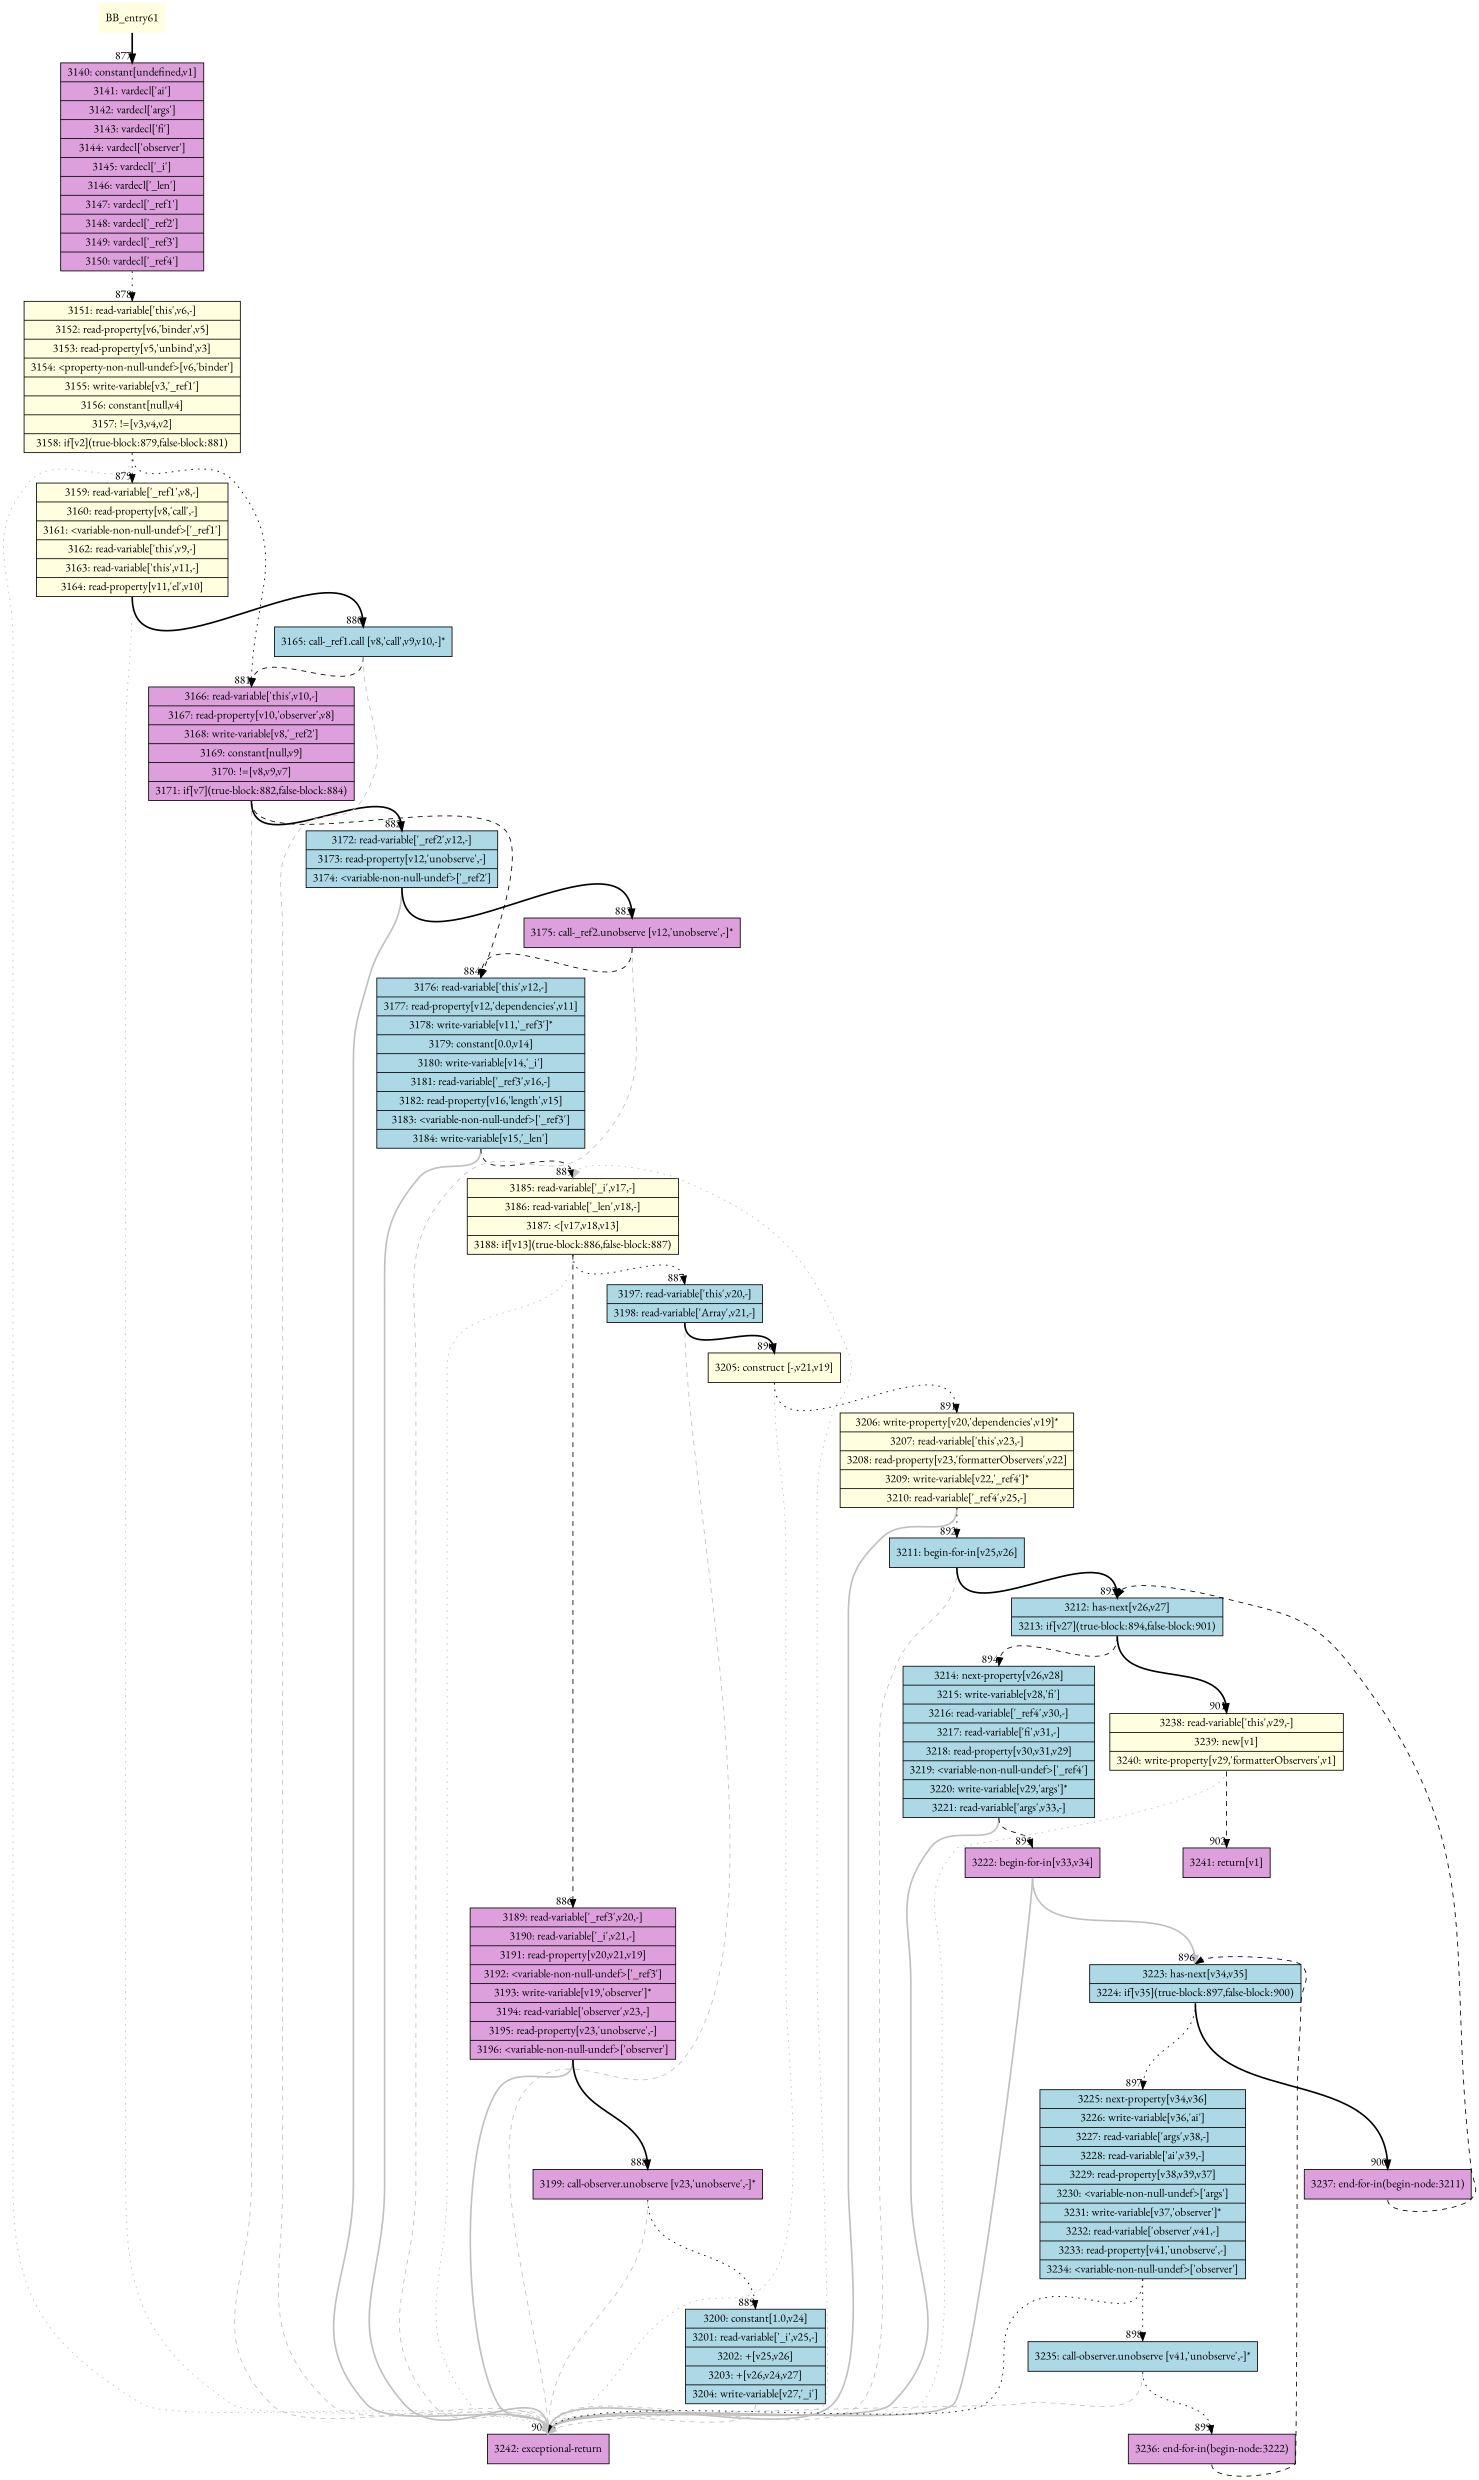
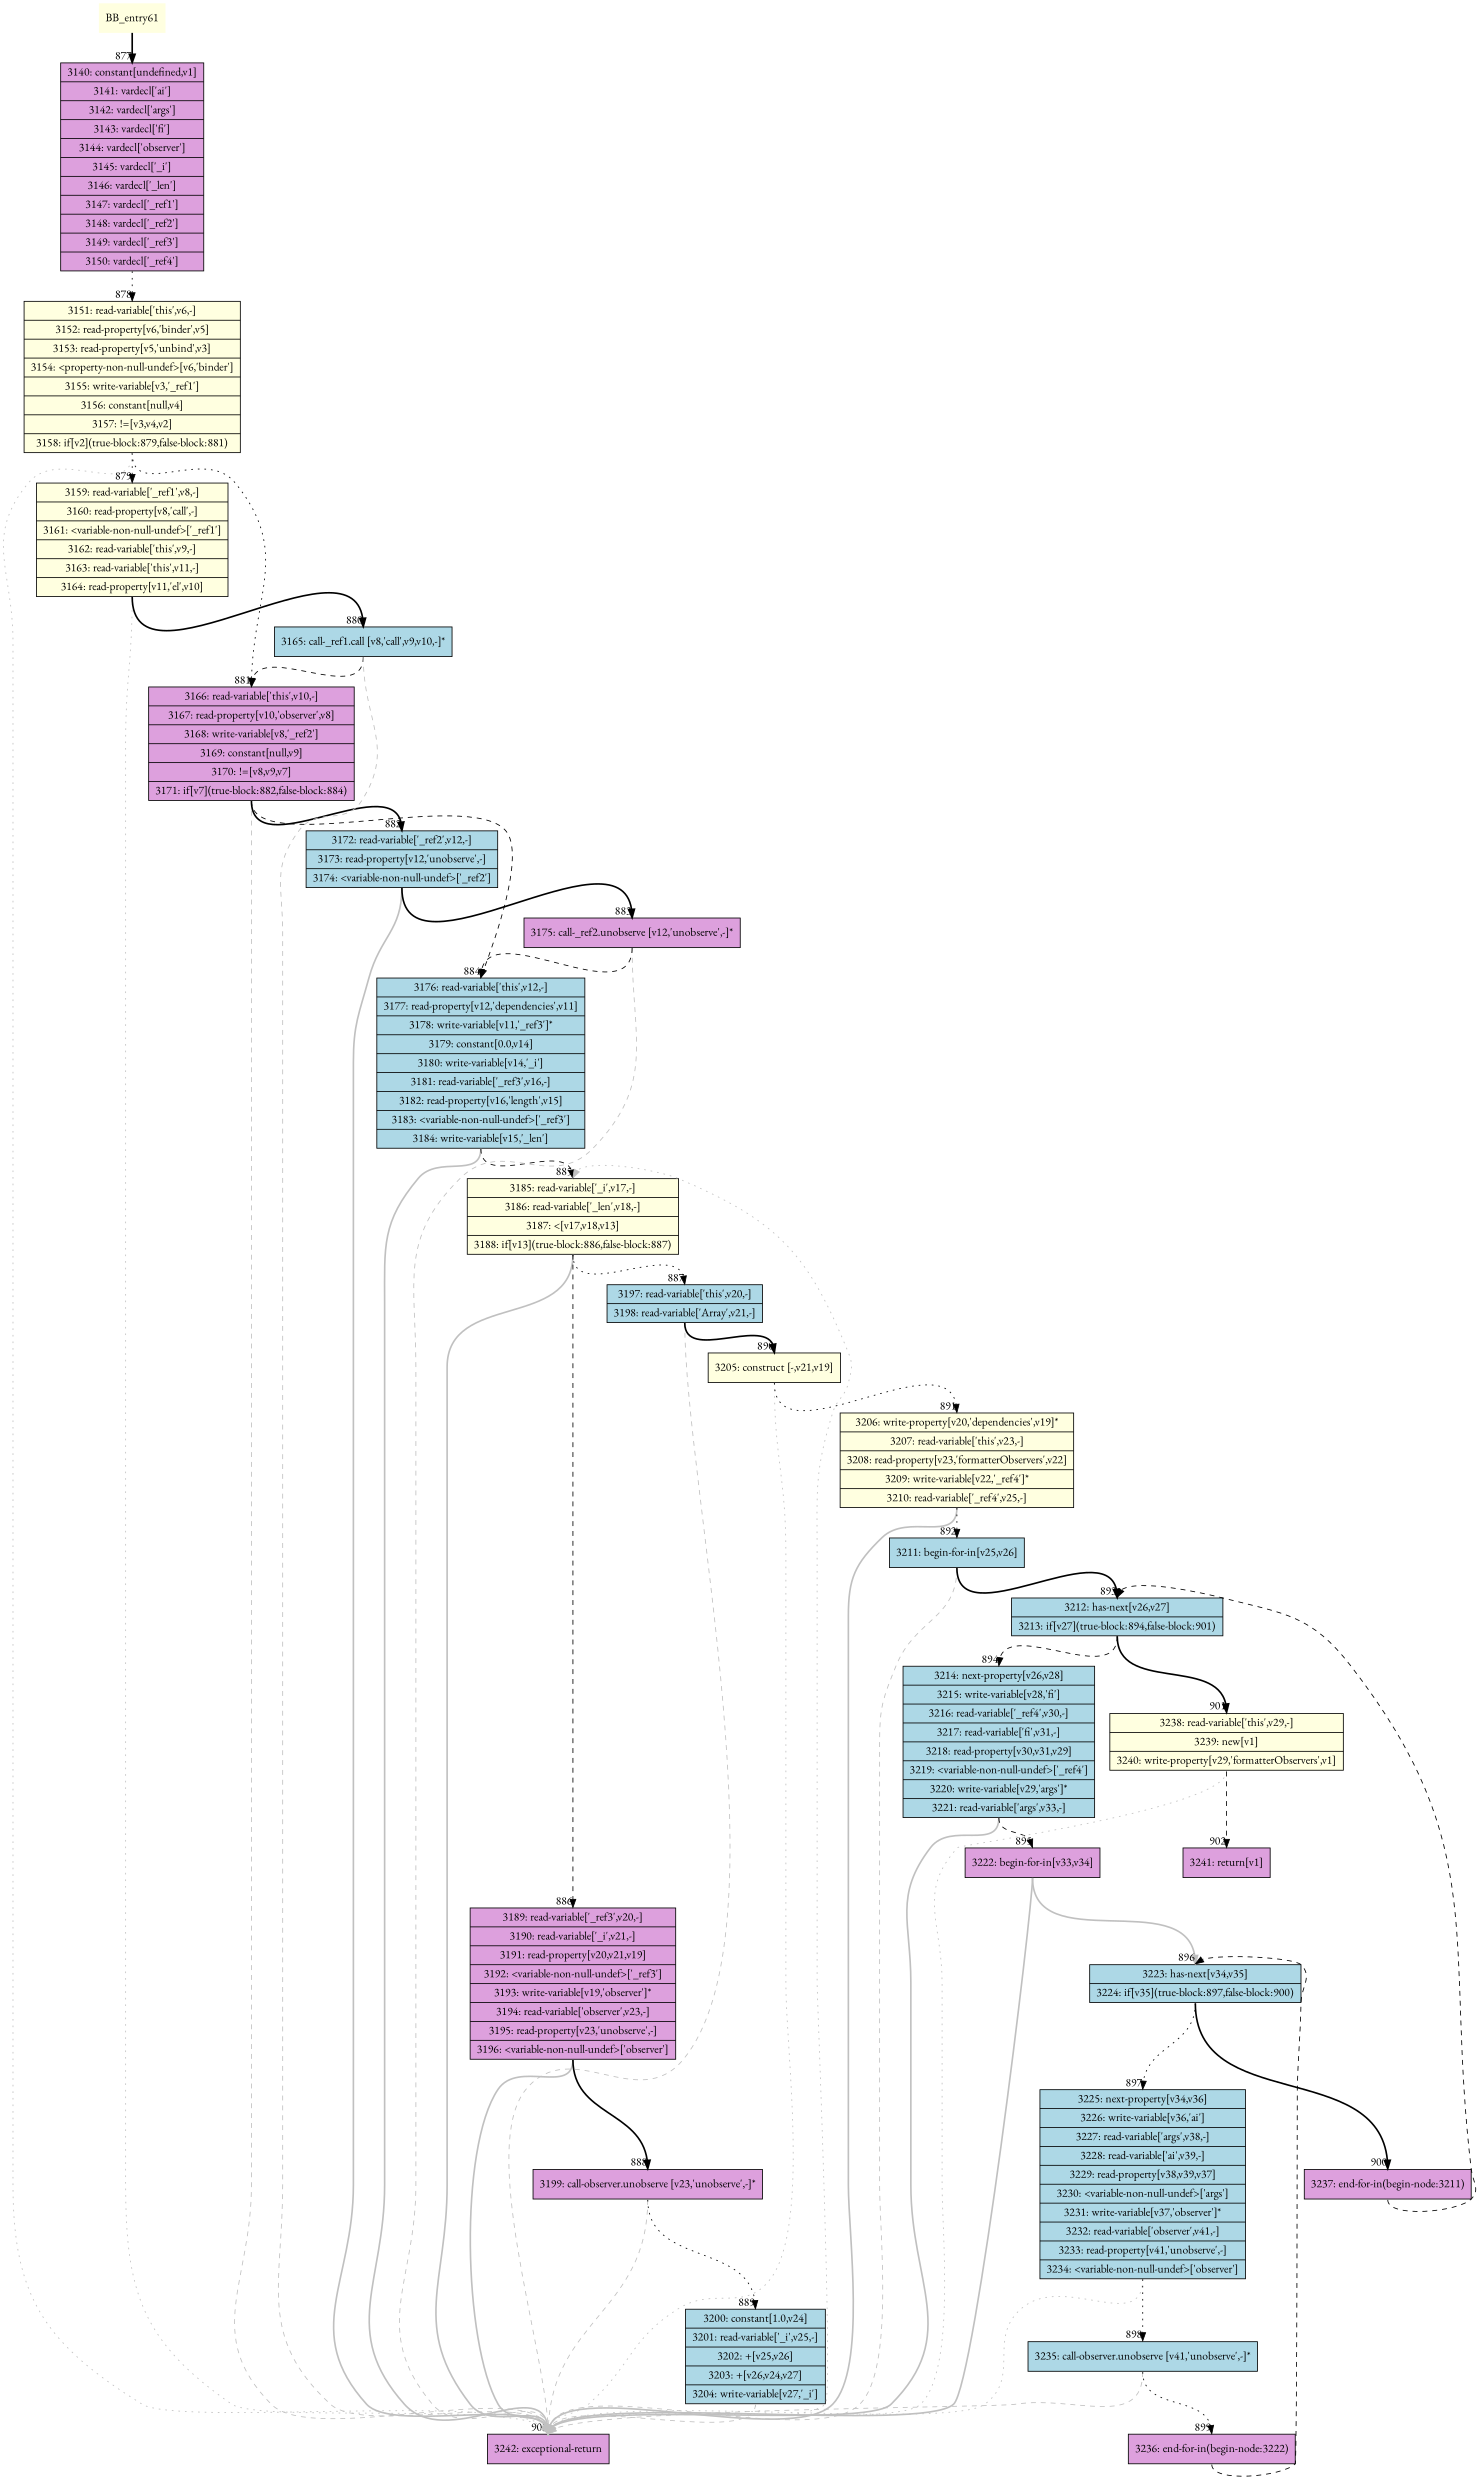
(447, 1840) -> (447, 1840)
(990, 2399) -> (990, 2399)
